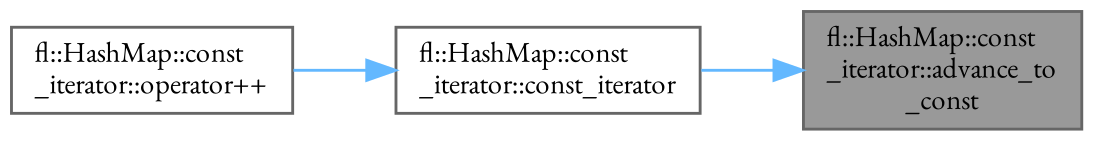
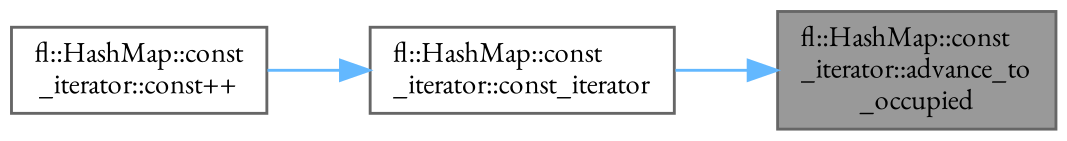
(152, 70) -> (139, 70)
(943, 70) -> (917, 70)
